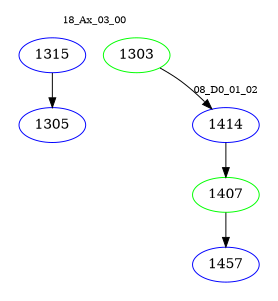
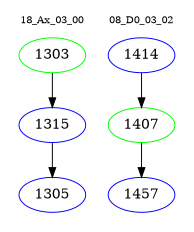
(191, 89) -> (52, 85)
(226, 91) -> (142, 21)
